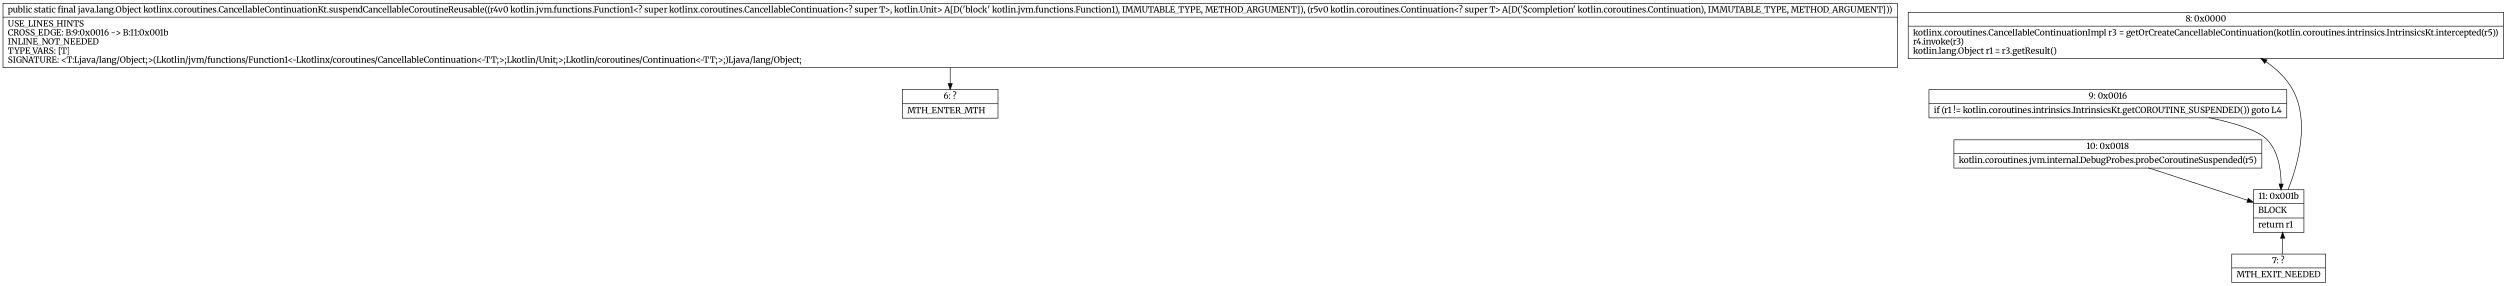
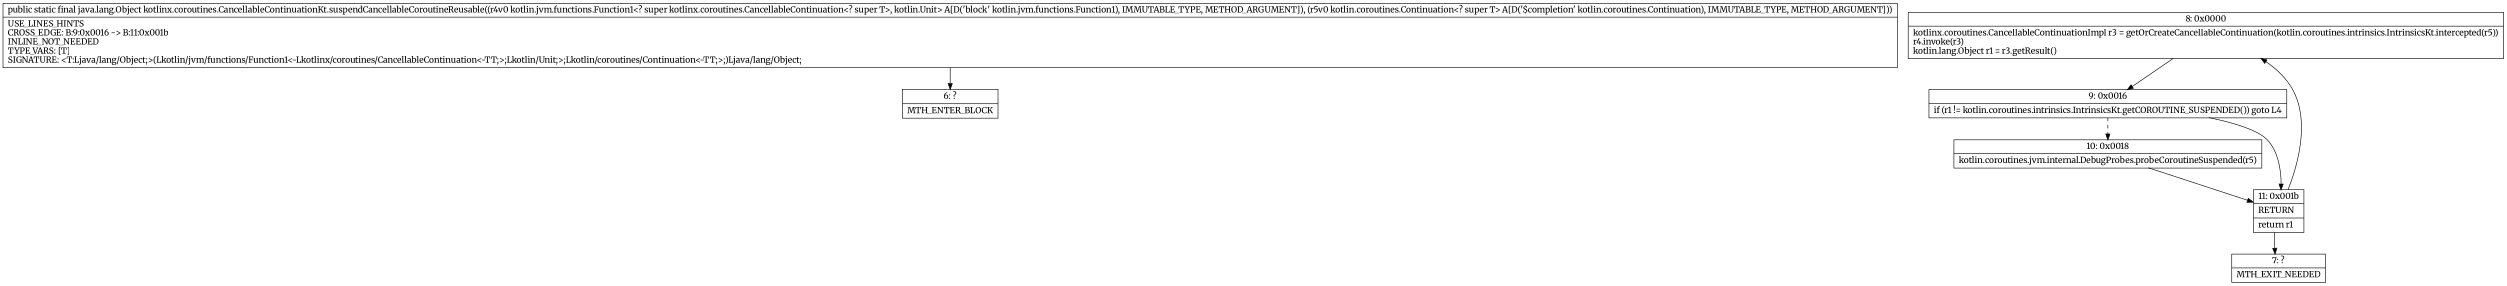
none -> (2153, 72)
(946, 111) -> (950, 111)
none -> (2108, 126)
(2273, 210) -> (2276, 210)
(2283, 246) -> (2275, 240)
